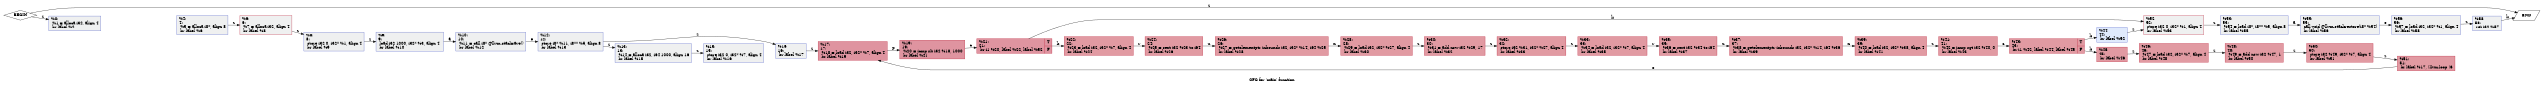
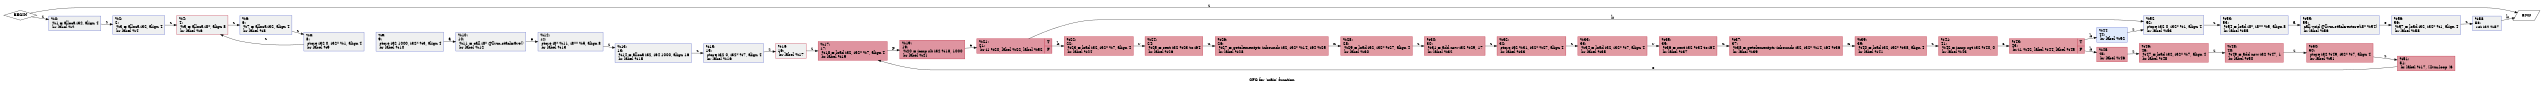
none -> (139, 25)
(202, 25) -> (202, 25)
(266, 25) -> (266, 25)
(2174, 25) -> (2174, 25)
(688, 37) -> (768, 52)
(369, 42) -> (263, 44)
(409, 44) -> (410, 44)
(791, 51) -> (791, 51)
